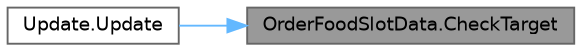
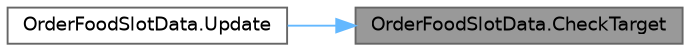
(93, 26) -> (147, 26)
